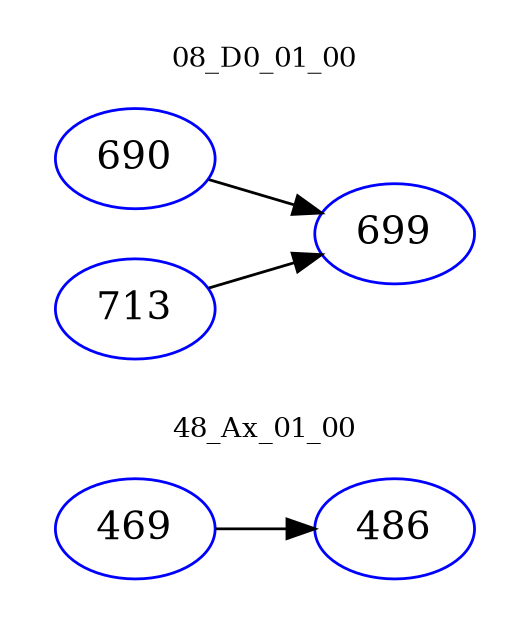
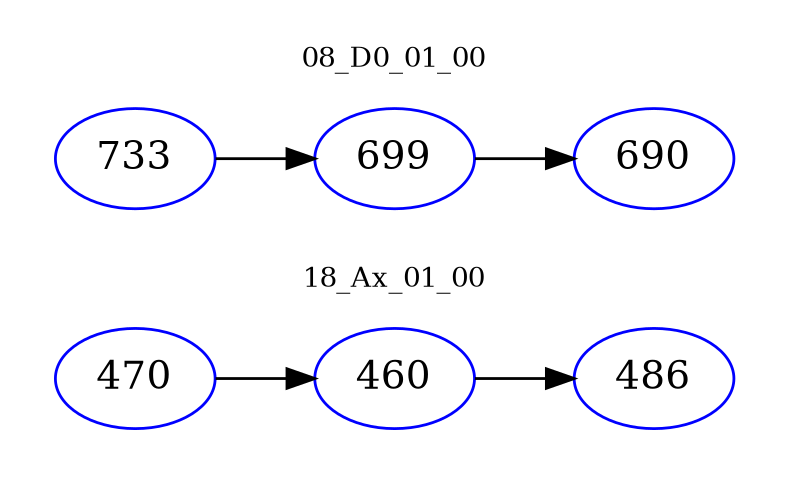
(251, 192) -> (510, 159)
(135, 309) -> (135, 159)
none -> (135, 379)
(265, 430) -> (395, 280)
(135, 529) -> (395, 379)
